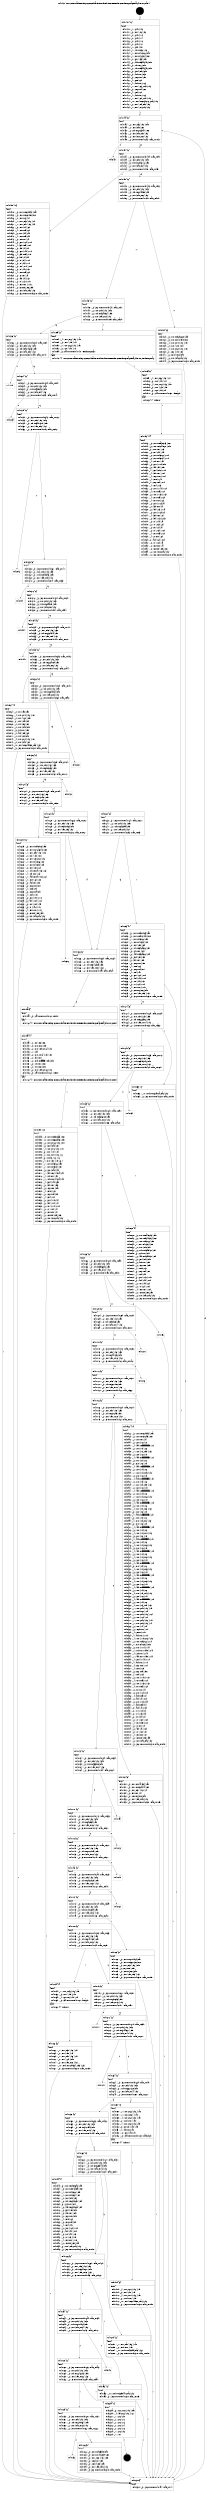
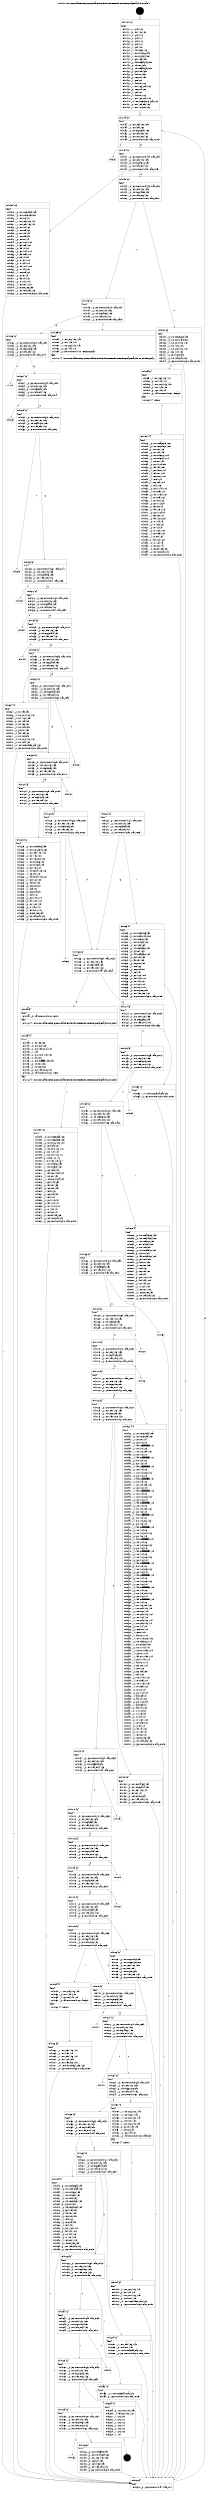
(133, 367) -> (170, 366)
(142, 1001) -> (111, 990)
(118, 1848) -> none
